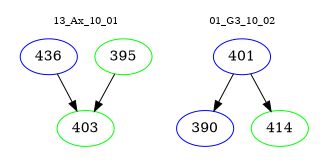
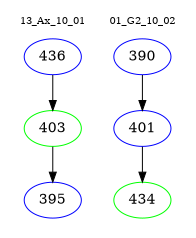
(242, 21) -> (143, 21)
(123, 57) -> (53, 200)
(107, 88) -> (53, 159)
(226, 88) -> (142, 88)
(280, 128) -> (142, 200)
